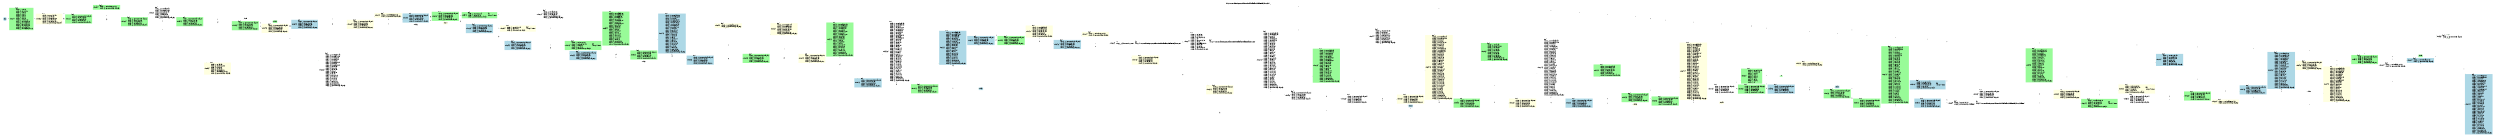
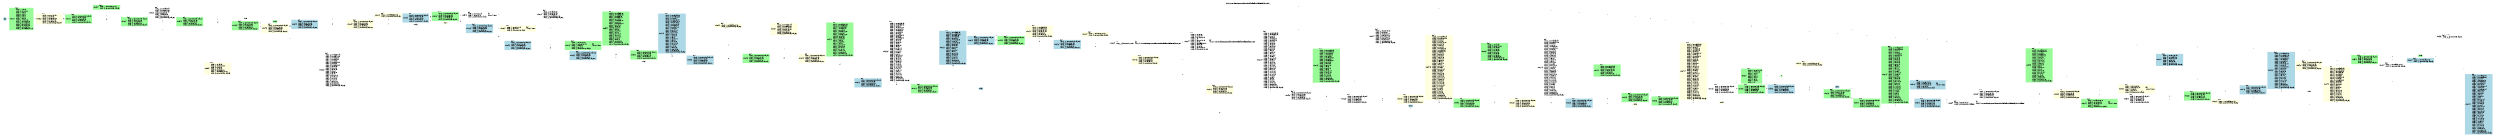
(479, 15) -> (479, 15)
